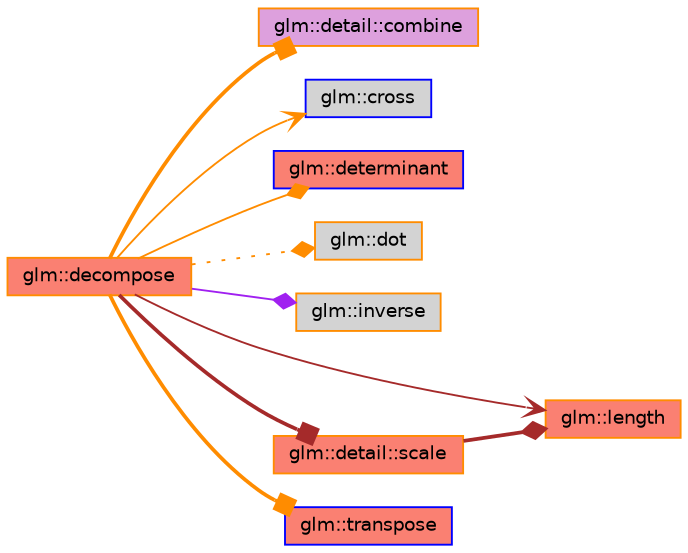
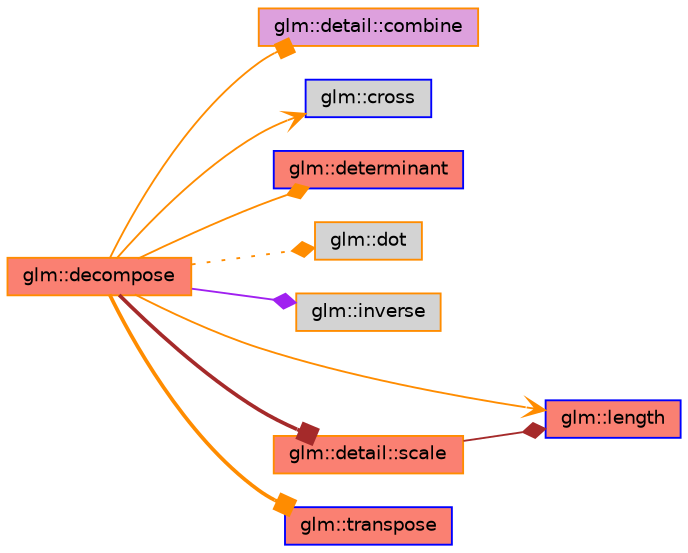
(179, 145) -> (179, 145)
(325, 367) -> (325, 367)
(613, 419) -> (613, 419)
(493, 437) -> (493, 437)
